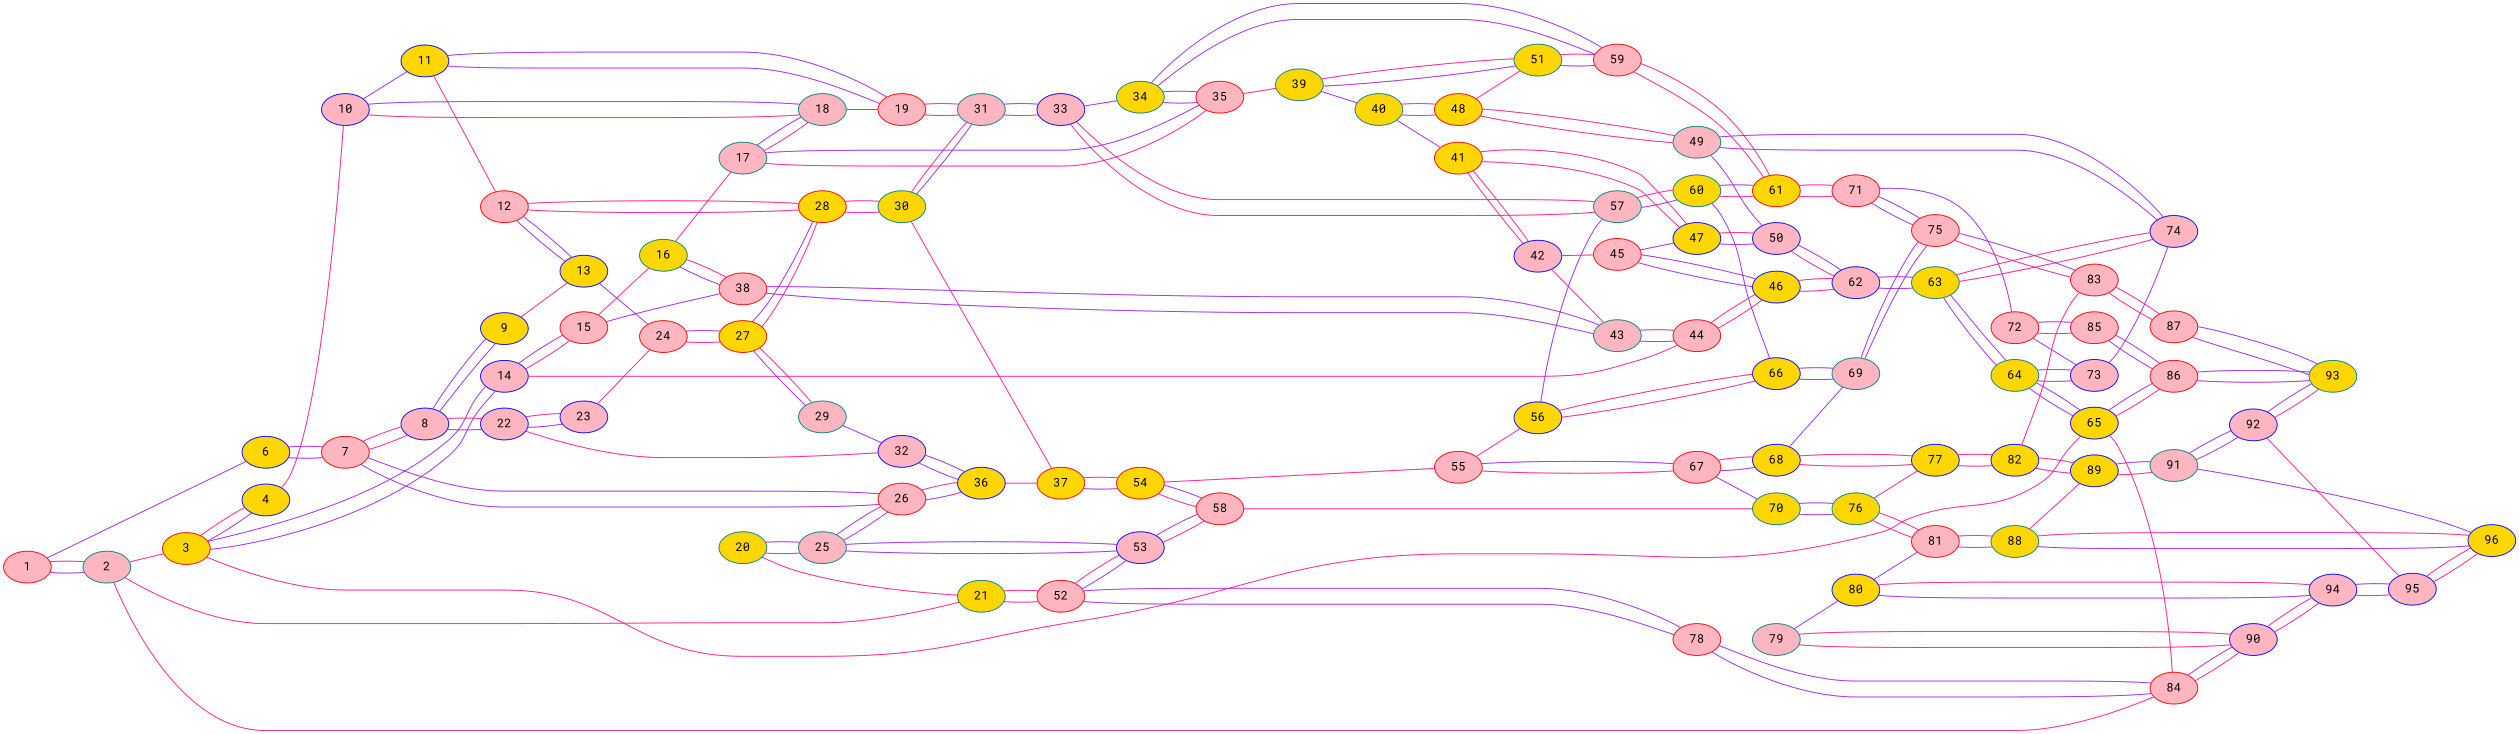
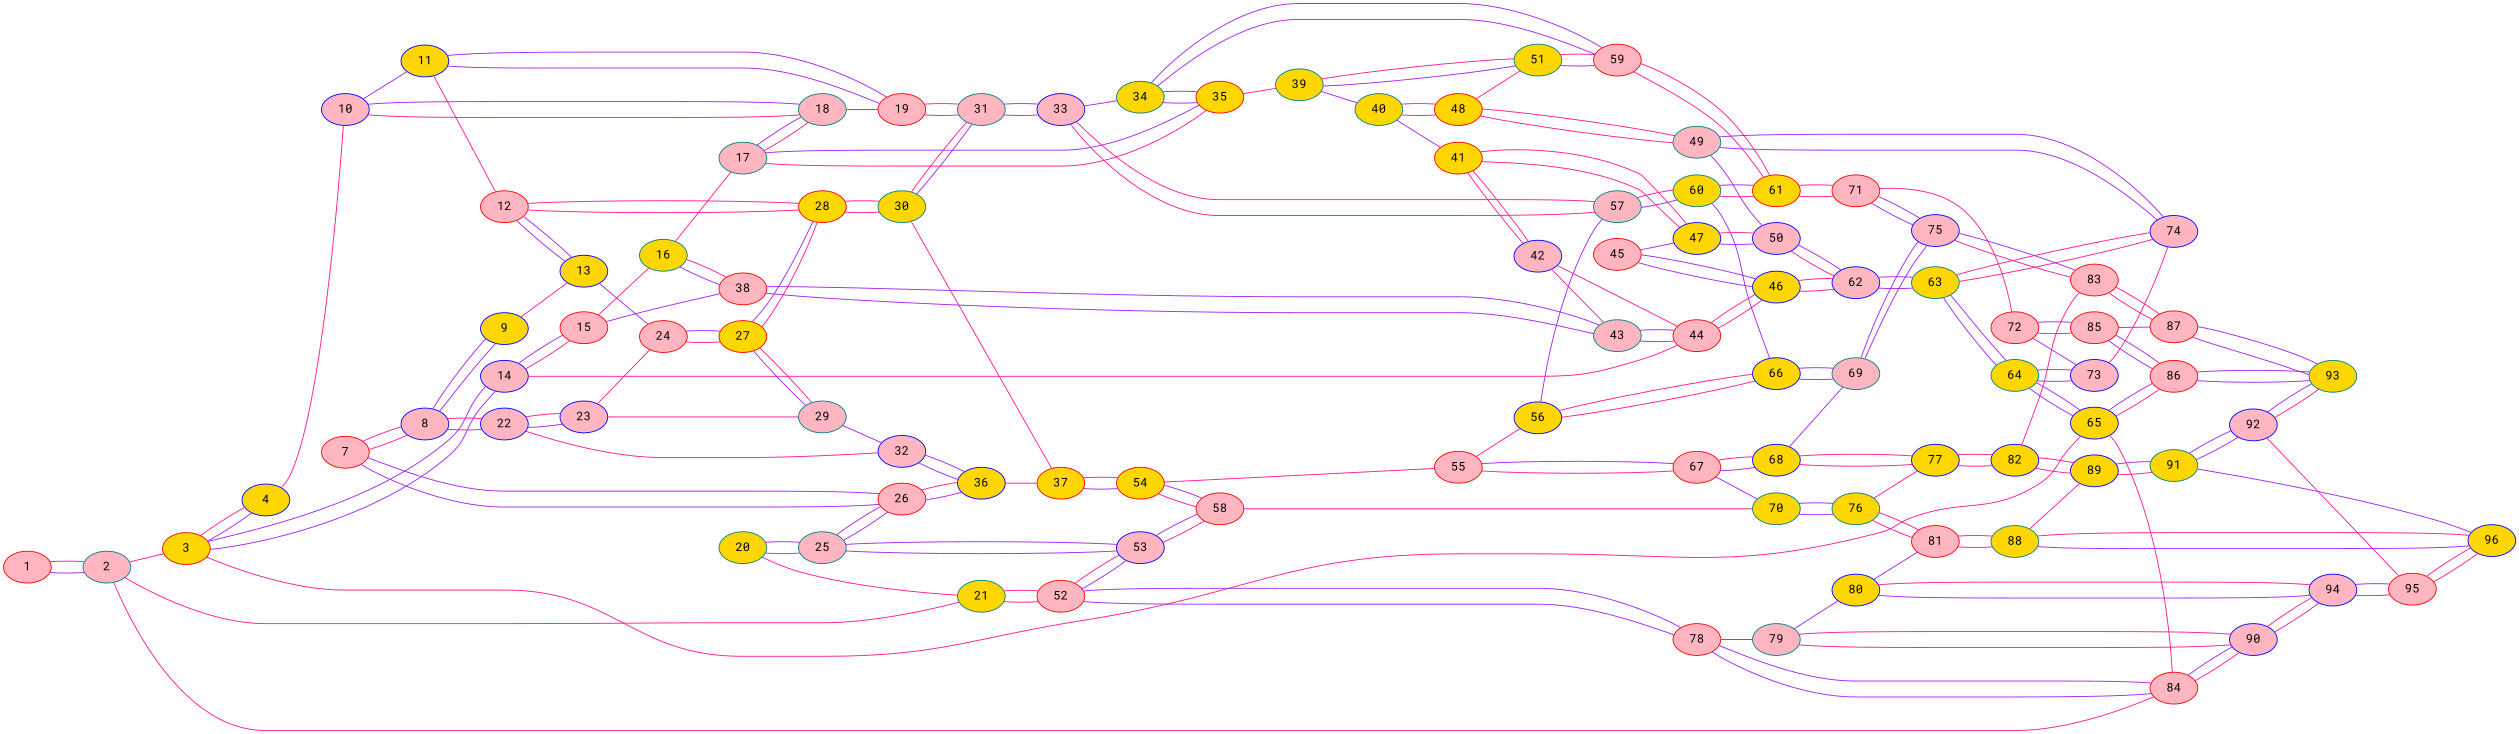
(1220, 97) -> (1220, 97)
(1972, 219) -> (1972, 219)
(1935, 231) -> (1935, 231)
(1575, 255) -> (1617, 296)
(2147, 299) -> (2147, 299)
none -> (2140, 327)
none -> (703, 417)
(266, 452) -> none
(2174, 466) -> (2174, 466)
(2412, 589) -> (2412, 589)
none -> (1737, 640)
